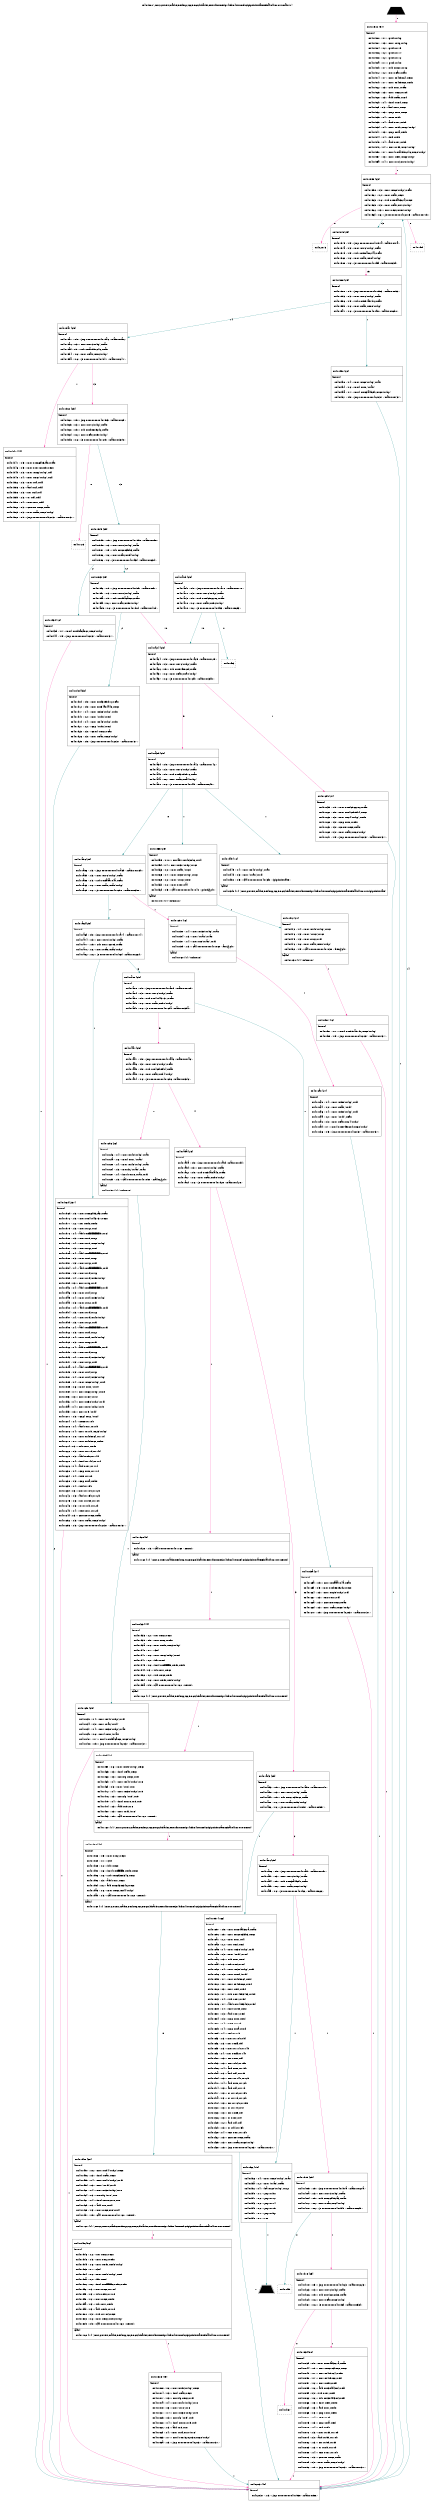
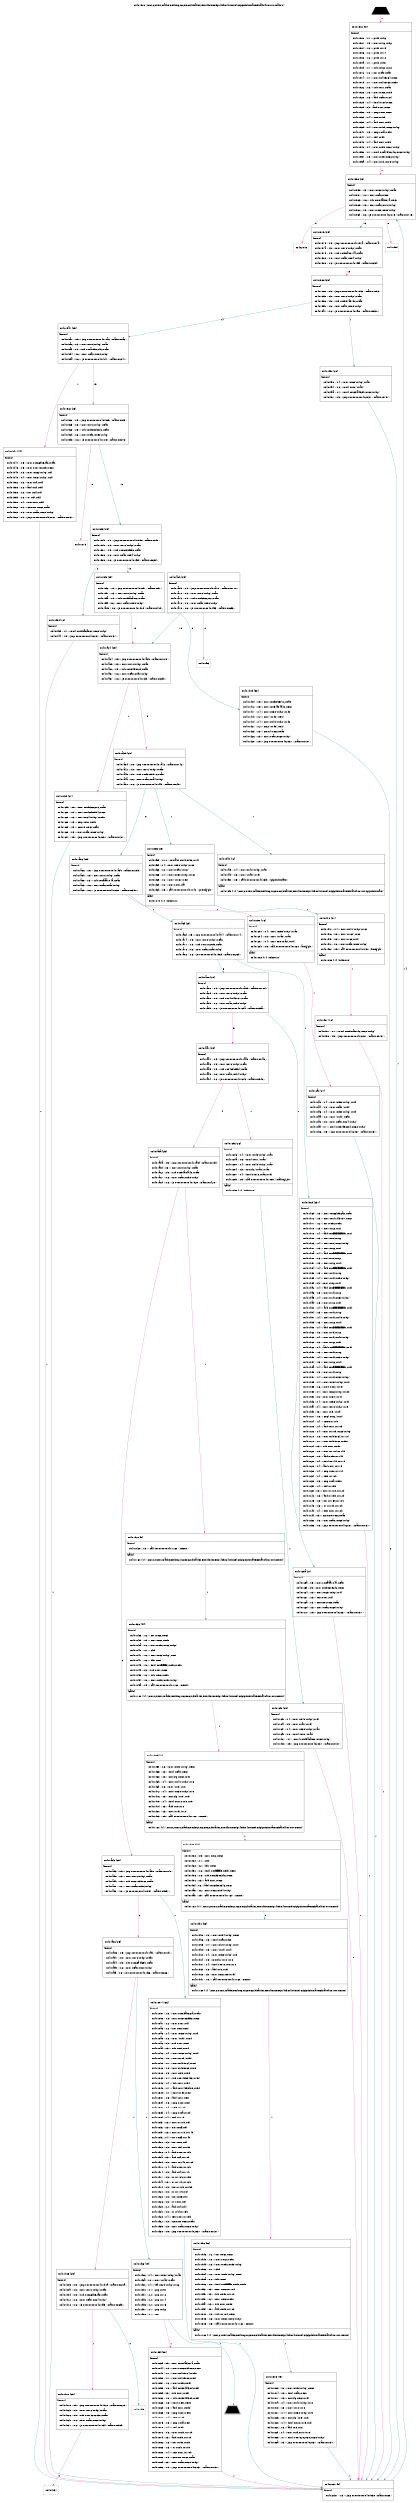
(331, 2328) -> (167, 2333)
